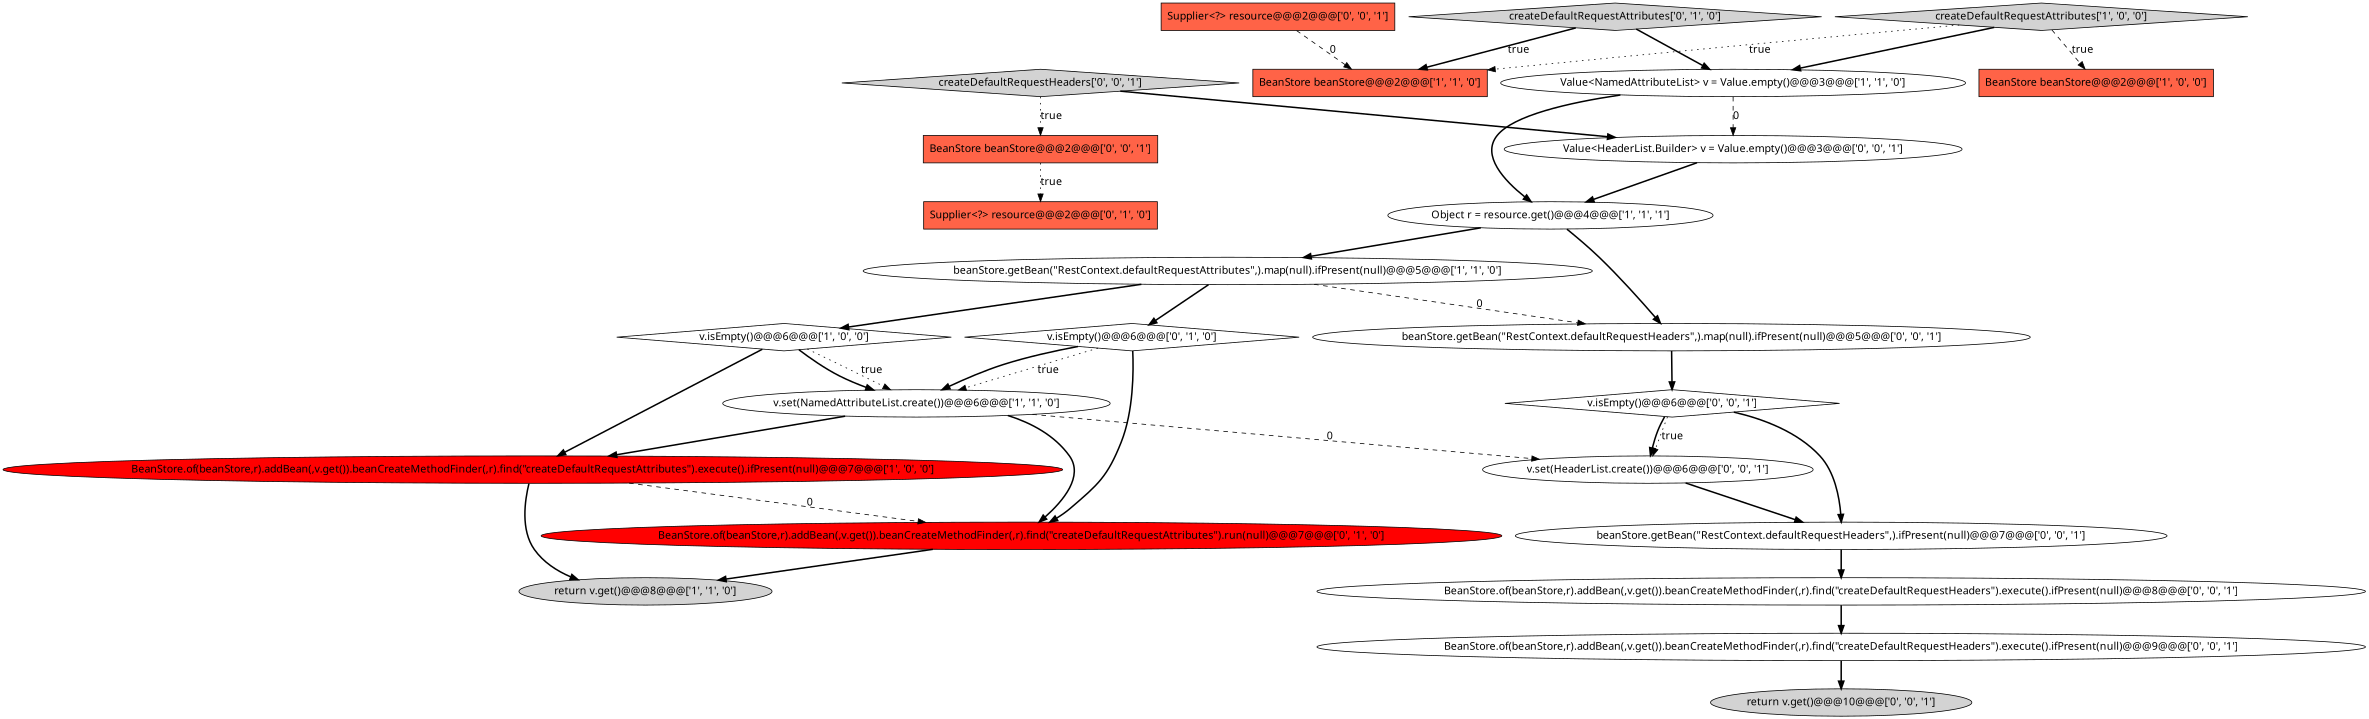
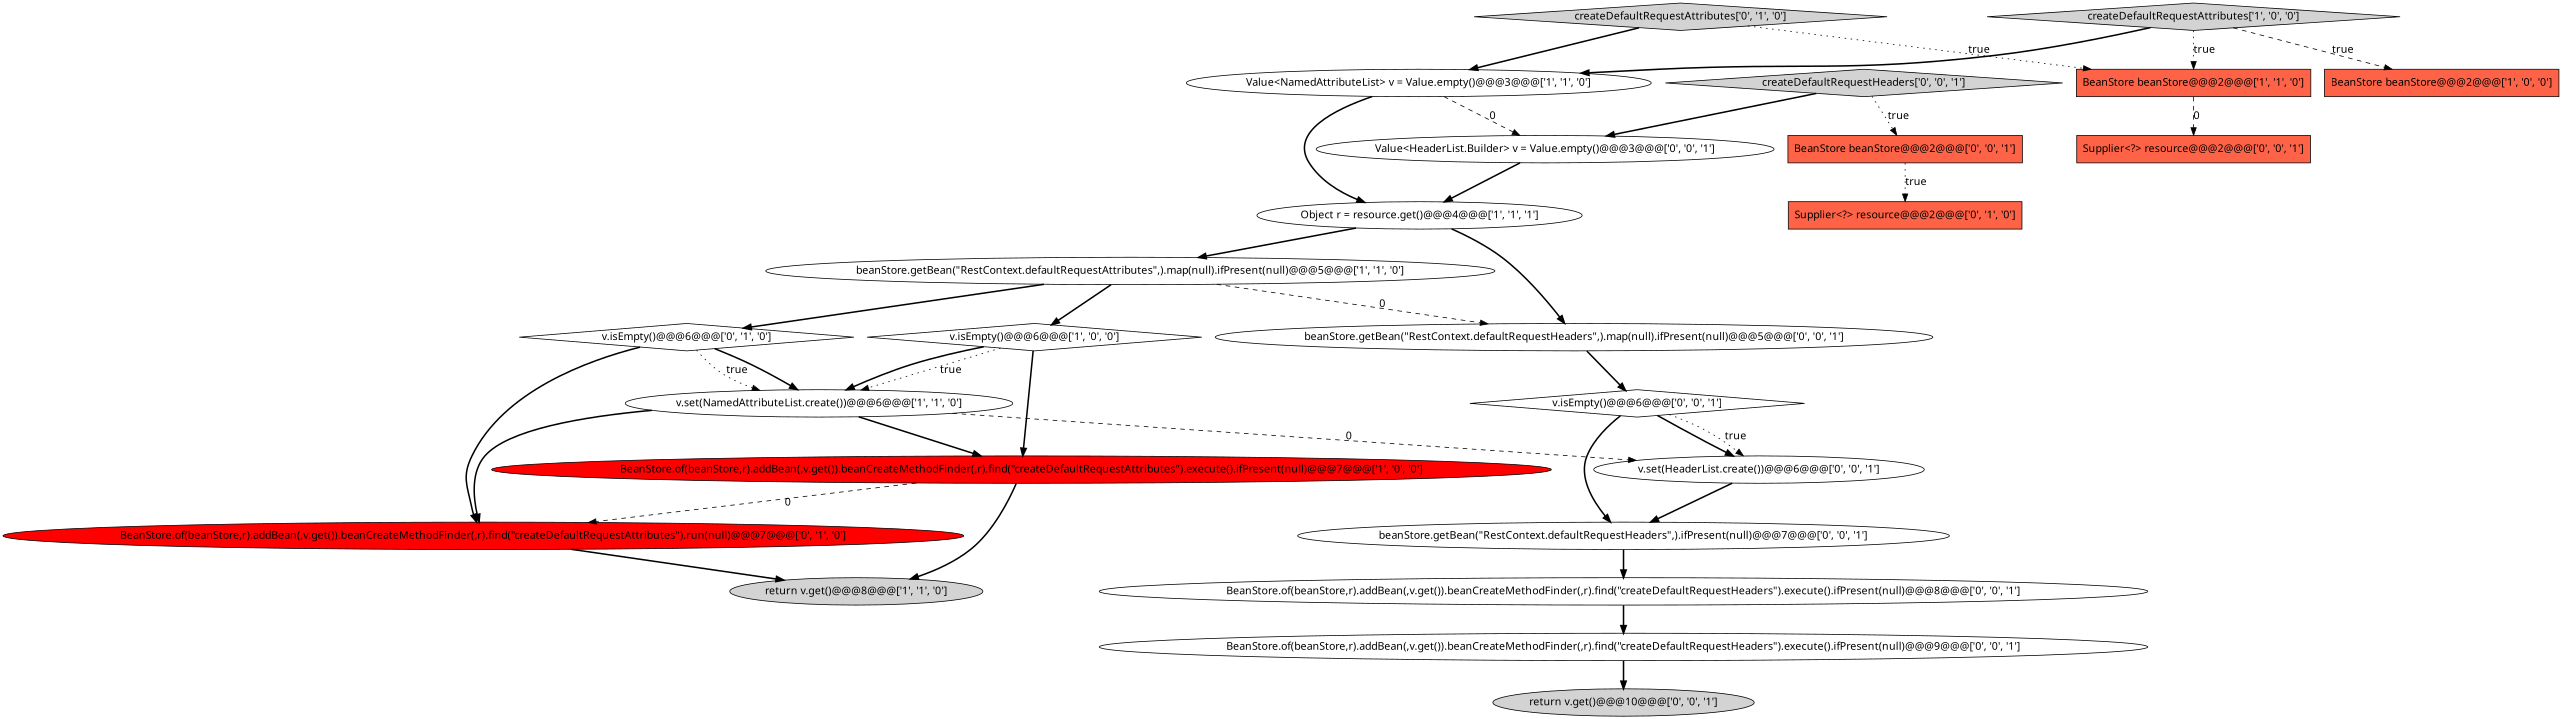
(1321, 48) -> (2194, 112)
(1501, 48) -> (1916, 47)
